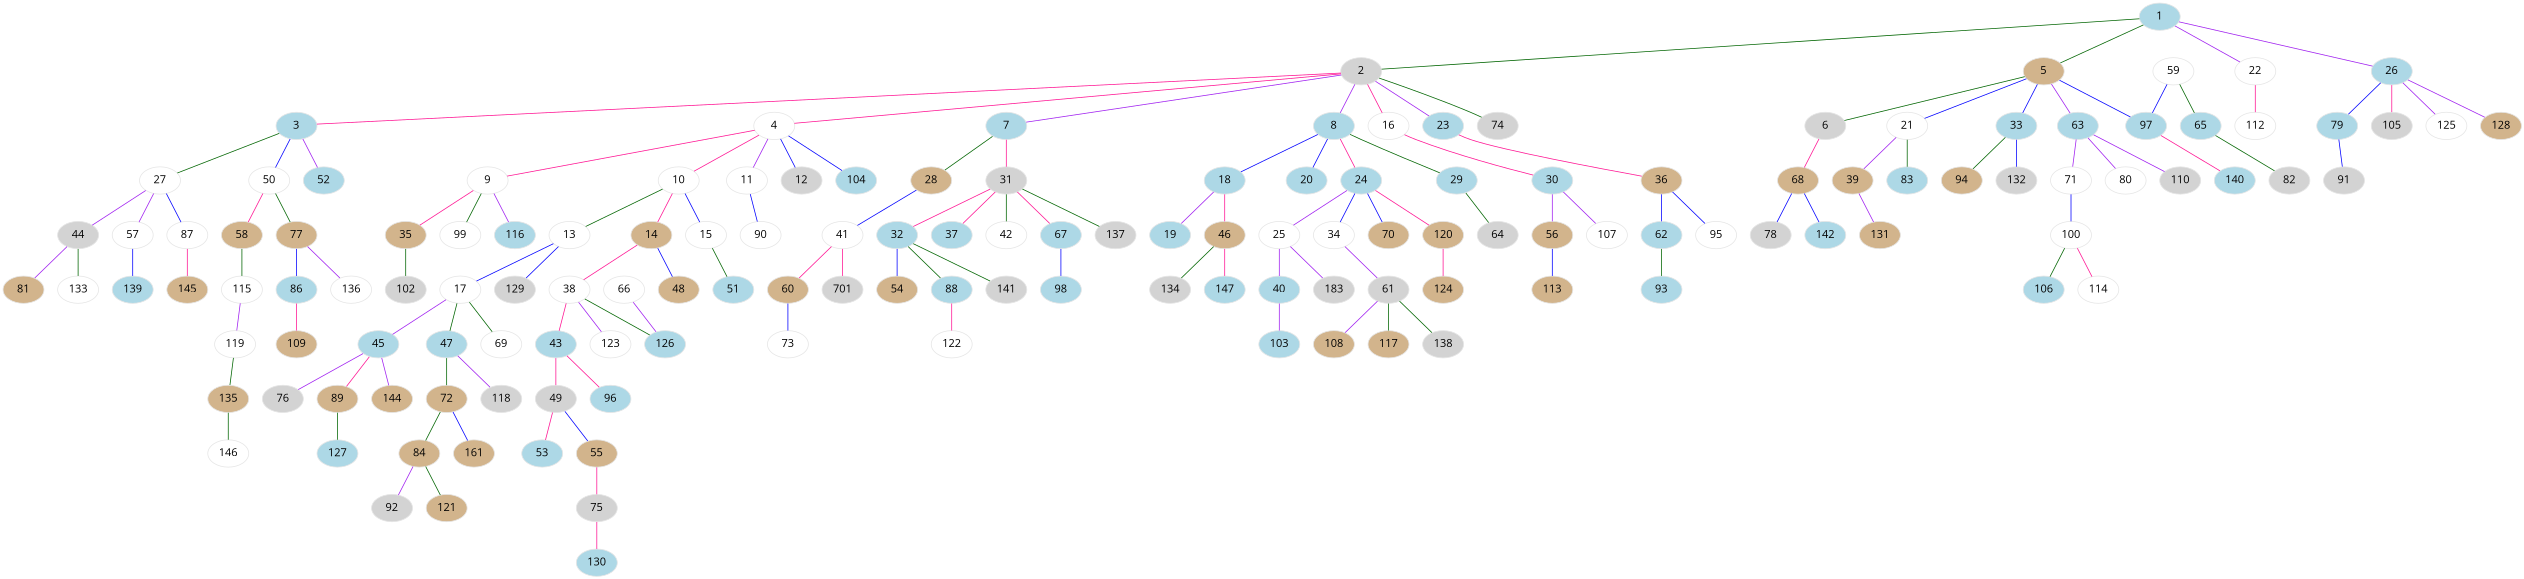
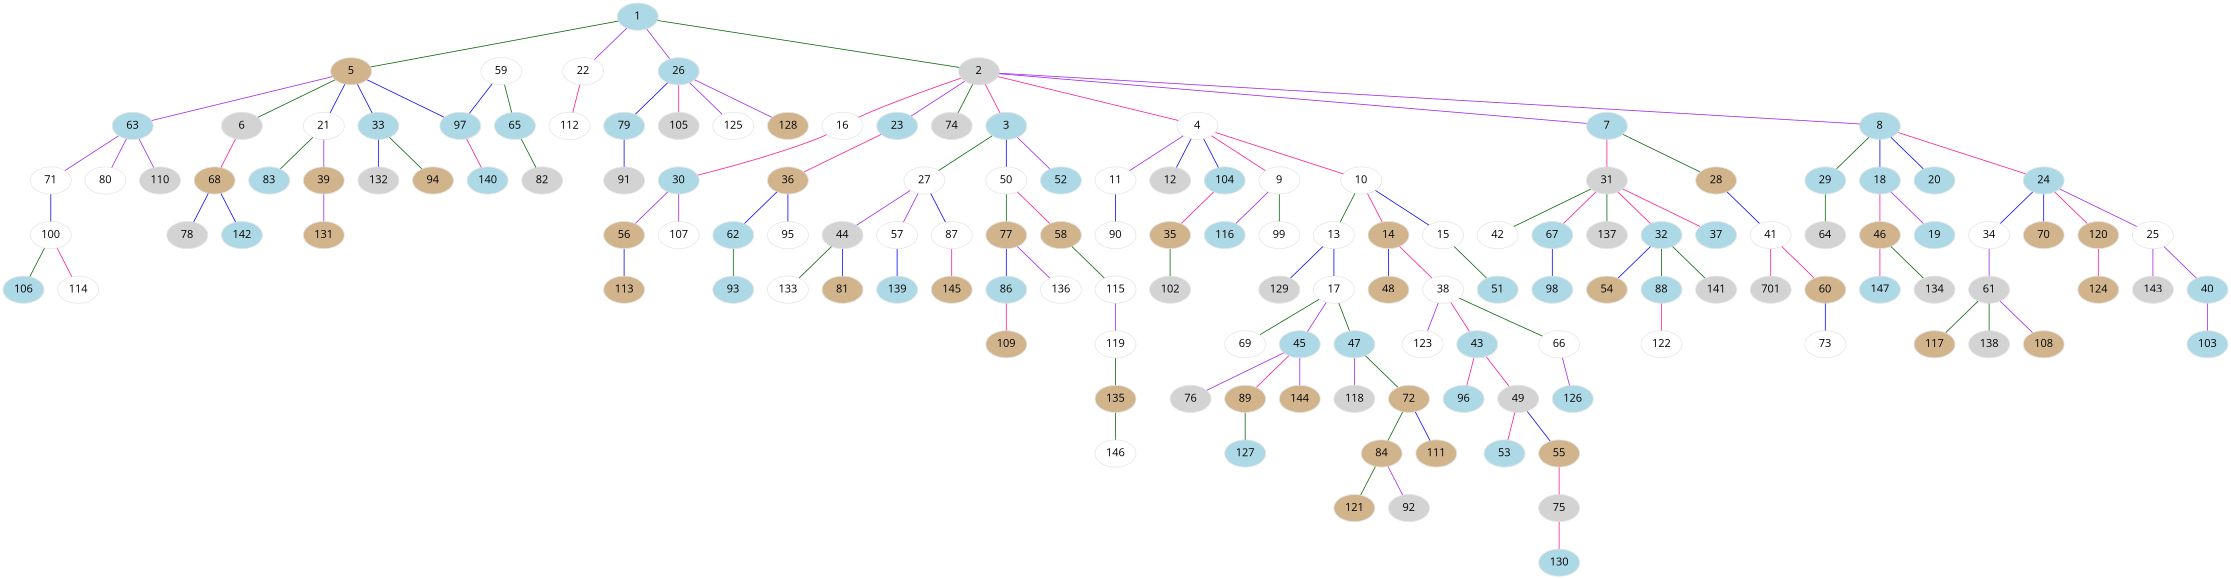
(447, 208) -> (1197, 208)
(51, 262) -> (843, 262)
(1334, 290) -> (2153, 290)
(617, 317) -> (1501, 317)
(474, 453) -> (1436, 453)
